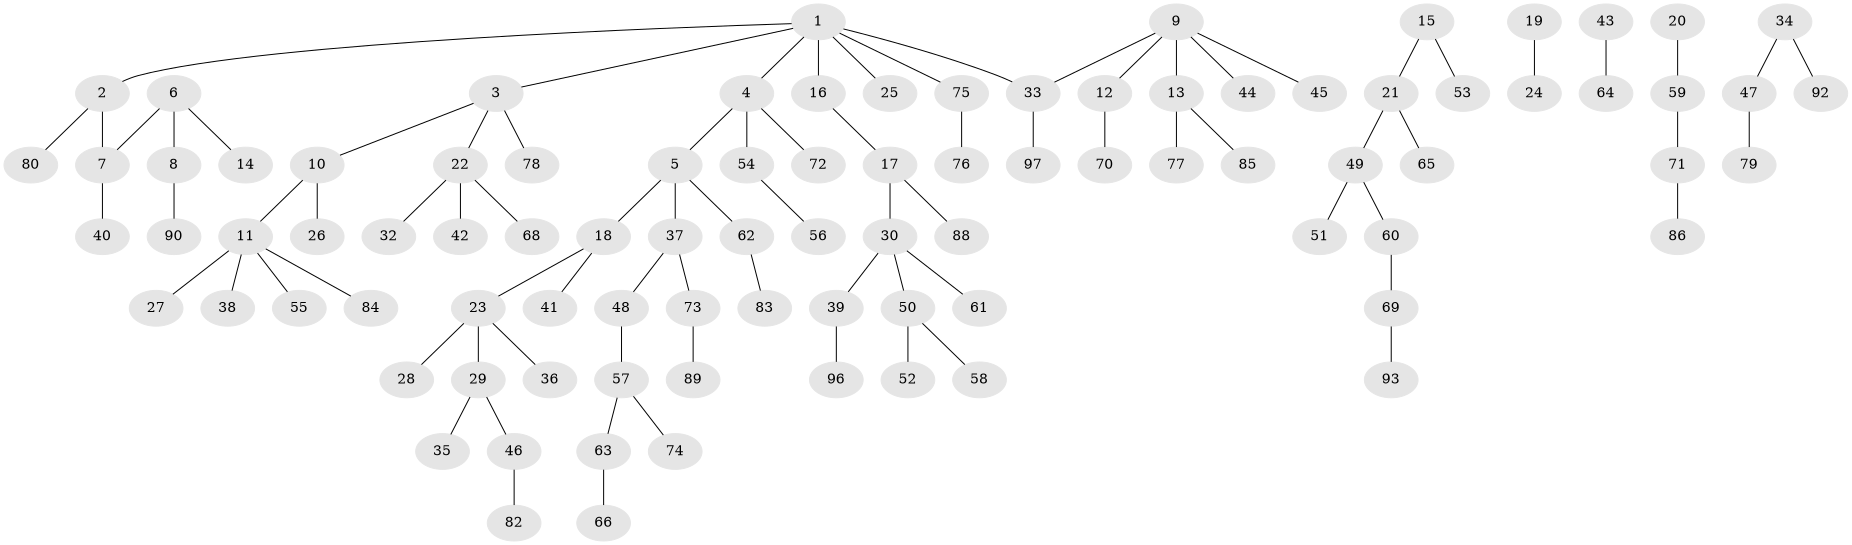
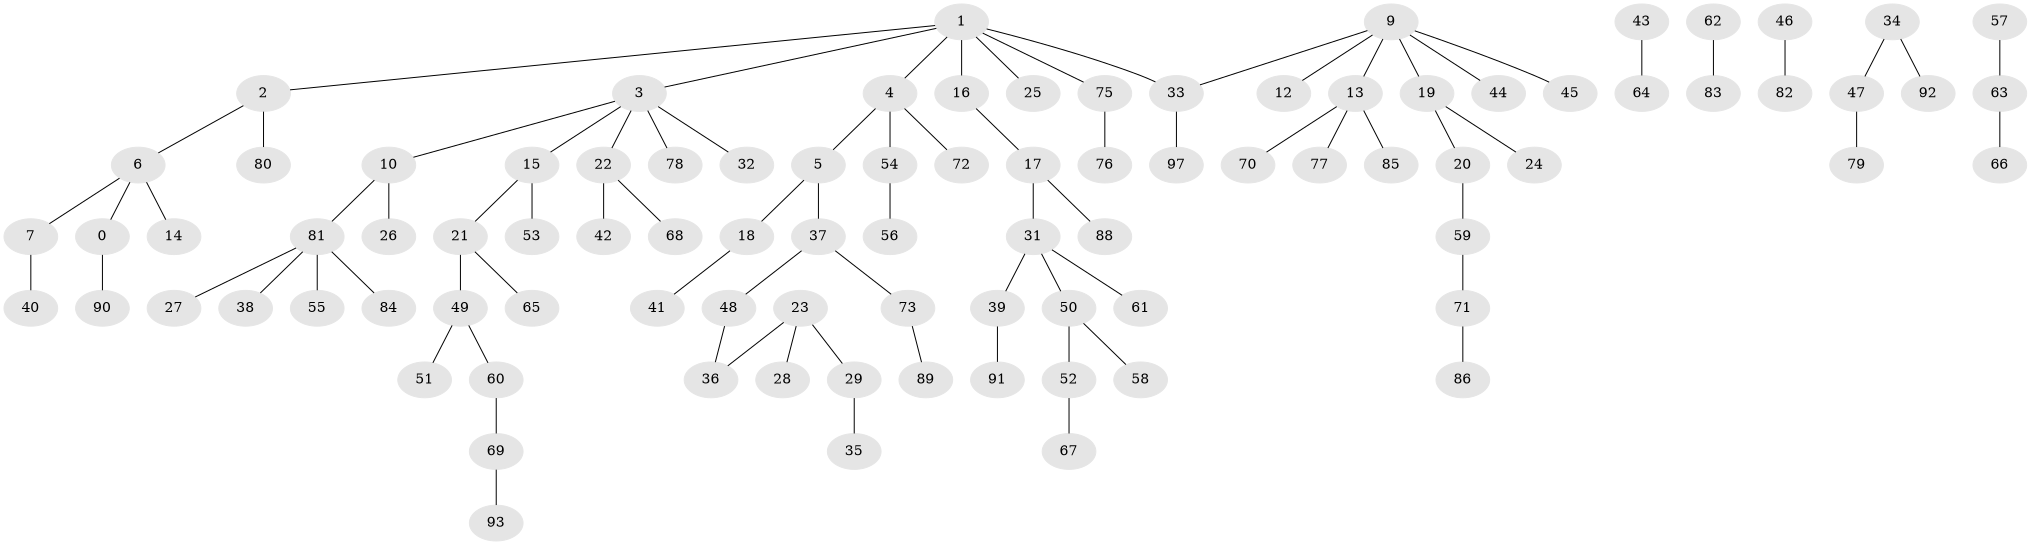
none -> (1409, 58)
(102, 129) -> (201, 129)
none -> (586, 129)
(1105, 129) -> (1302, 129)
none -> (1445, 129)
(174, 165) -> (102, 237)
(425, 201) -> (693, 129)
(711, 201) -> none
(246, 237) -> (317, 237)
(890, 237) -> (1033, 237)
(541, 272) -> none
(622, 344) -> (720, 344)
(836, 380) -> (997, 380)
(496, 416) -> none
(675, 451) -> none
none -> (1069, 451)
